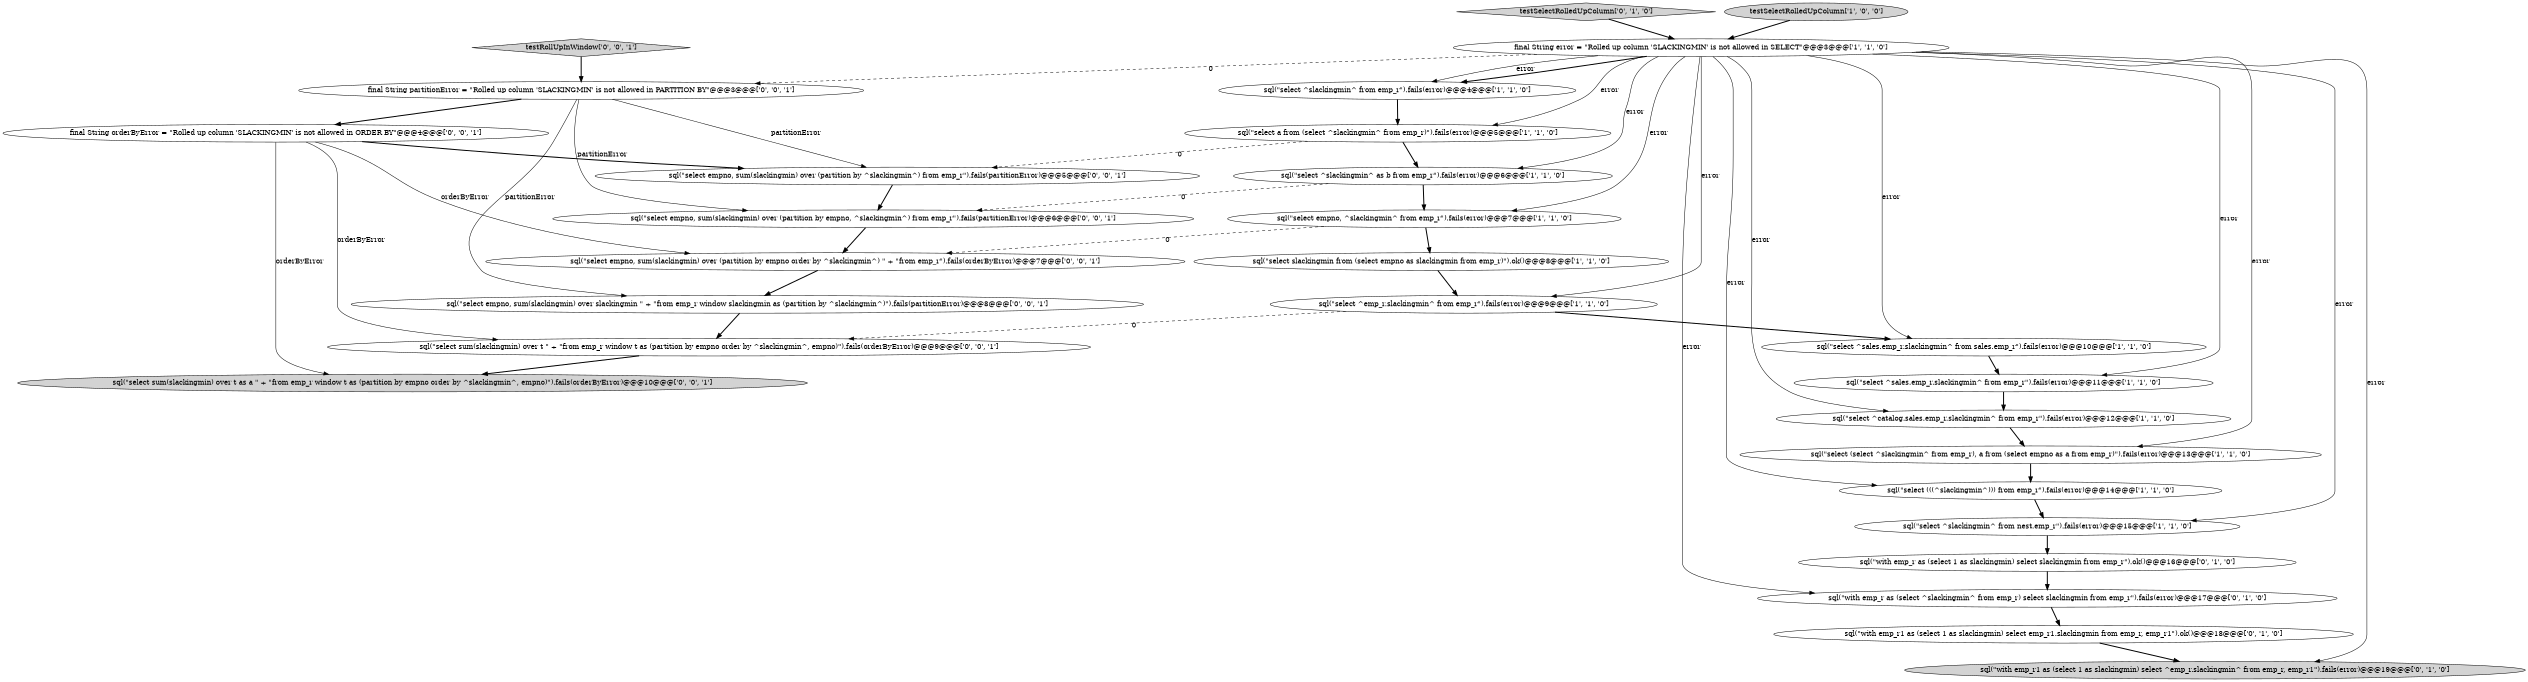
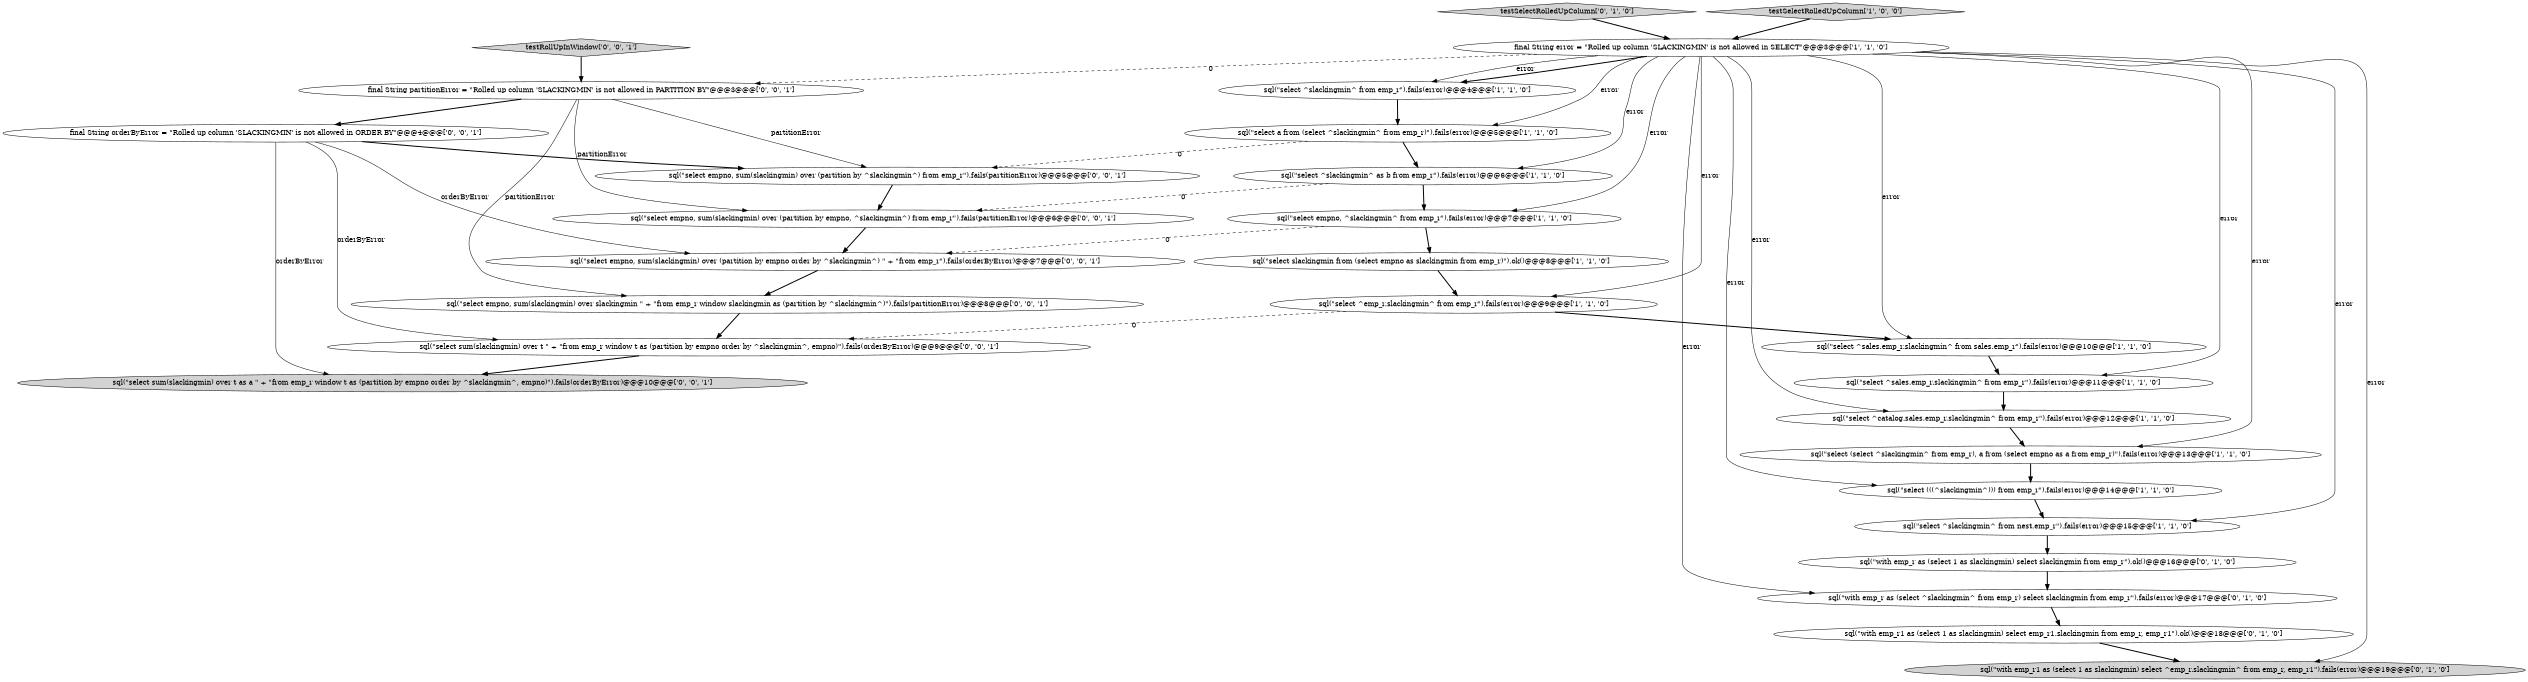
(1816, 12) -> (1835, 12)
